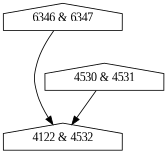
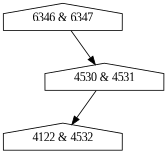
(35, 73) -> (81, 44)
